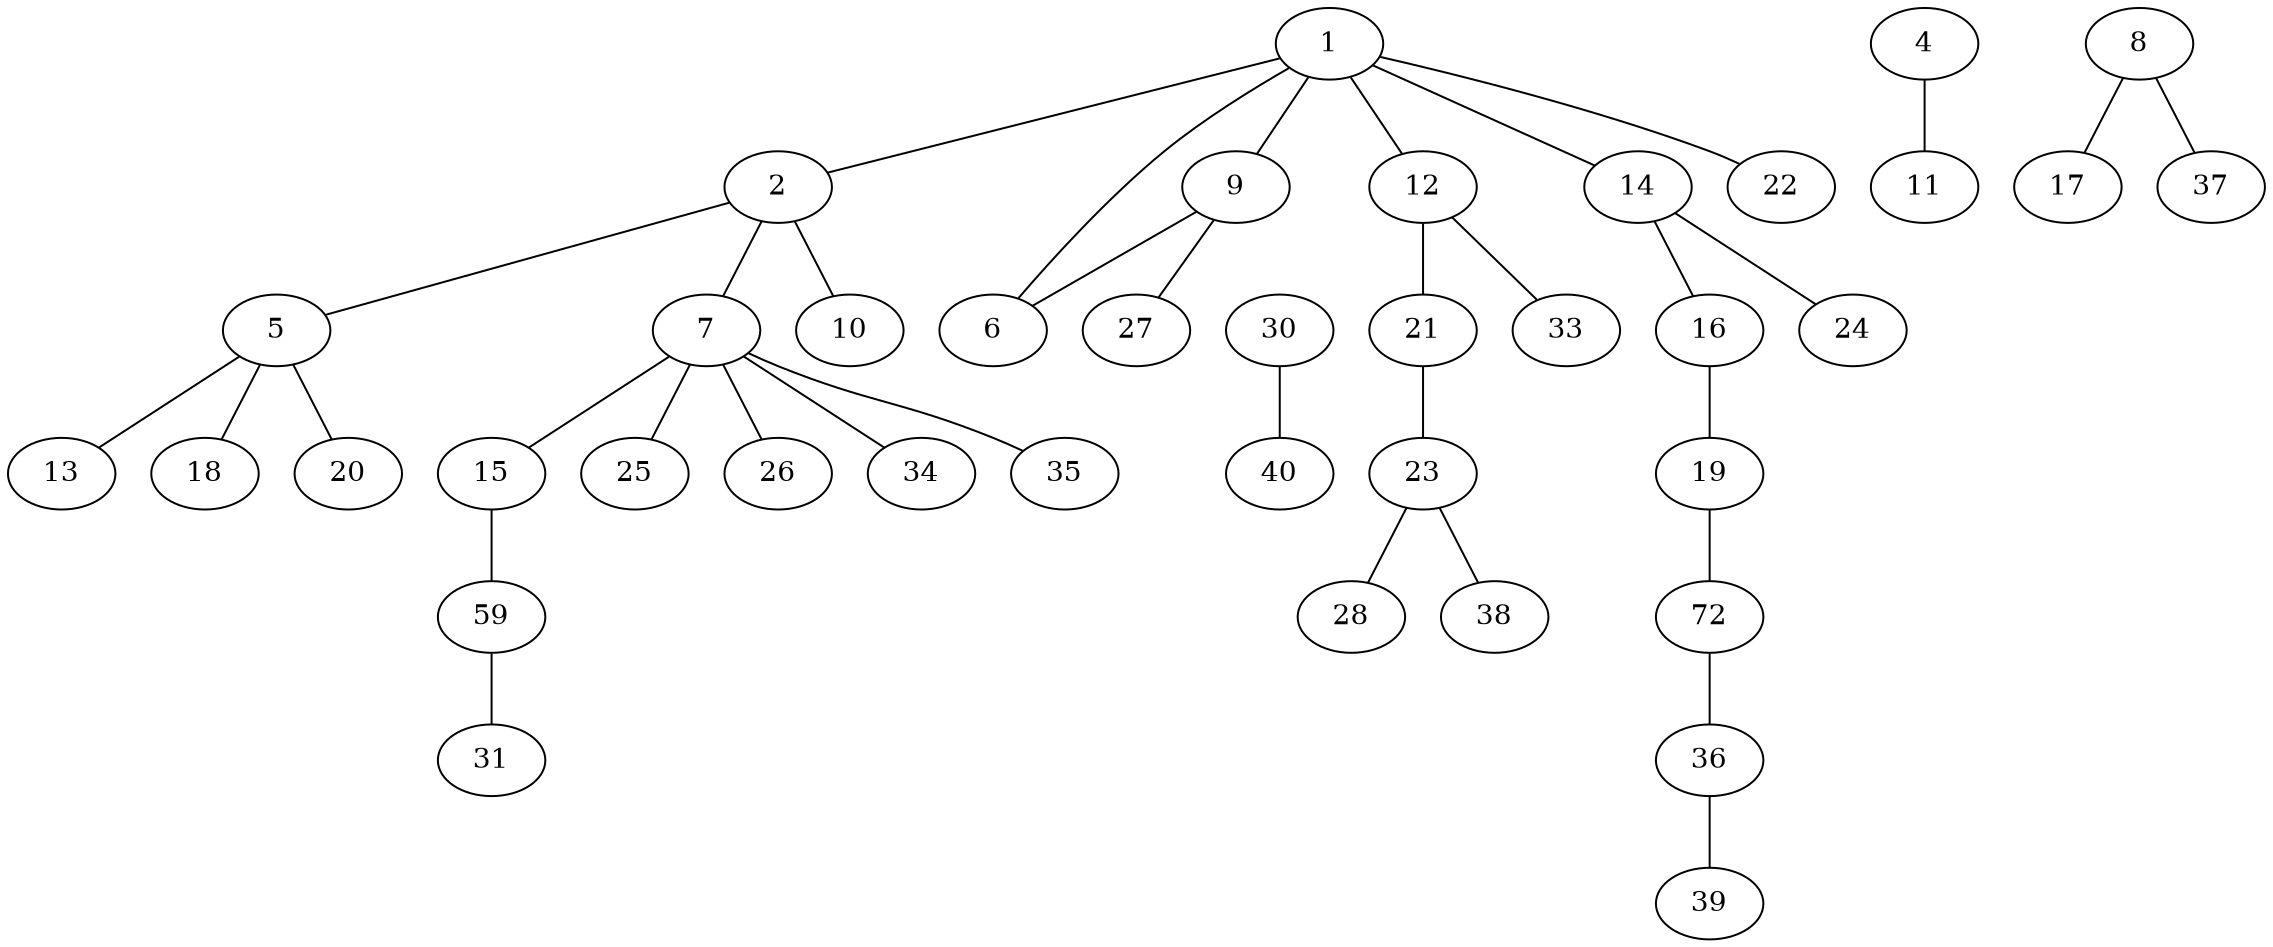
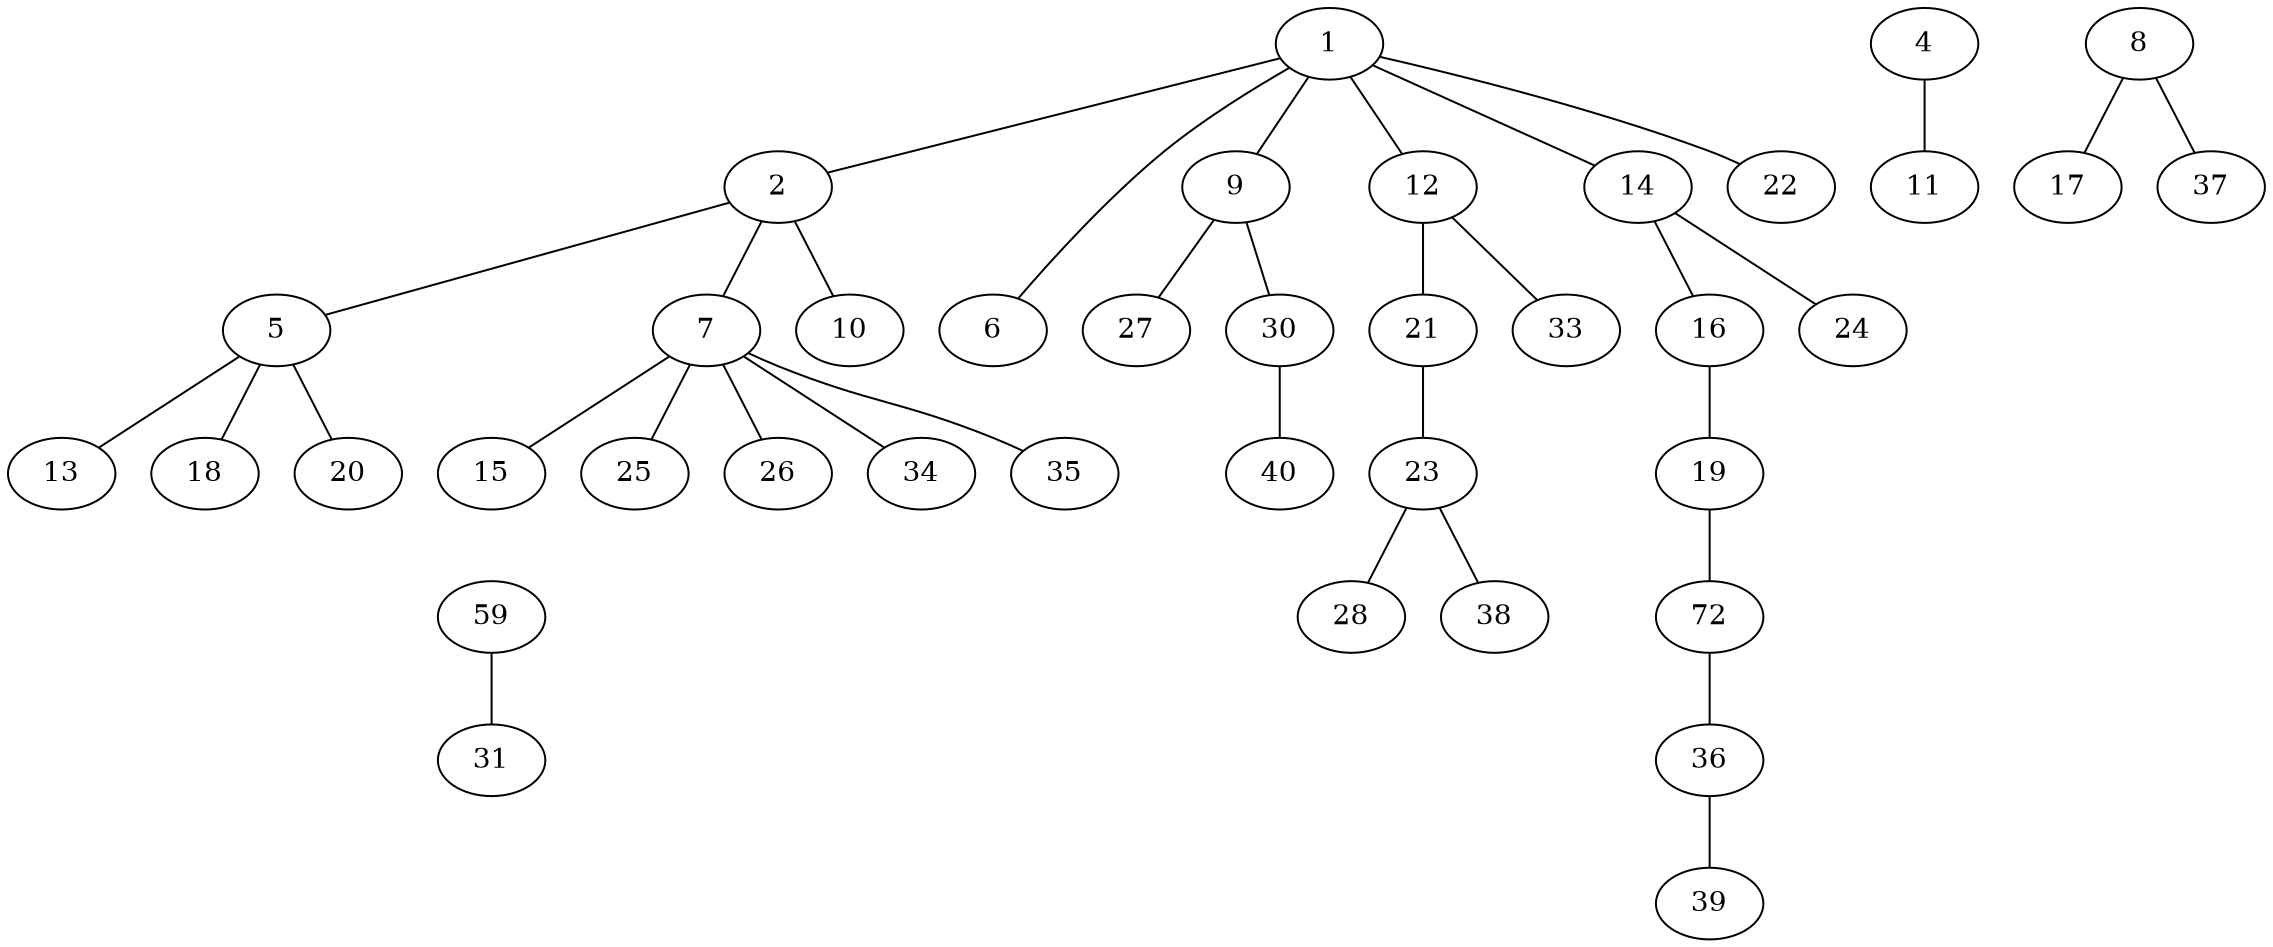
(1115, 259) -> (1258, 259)
(492, 546) -> none
